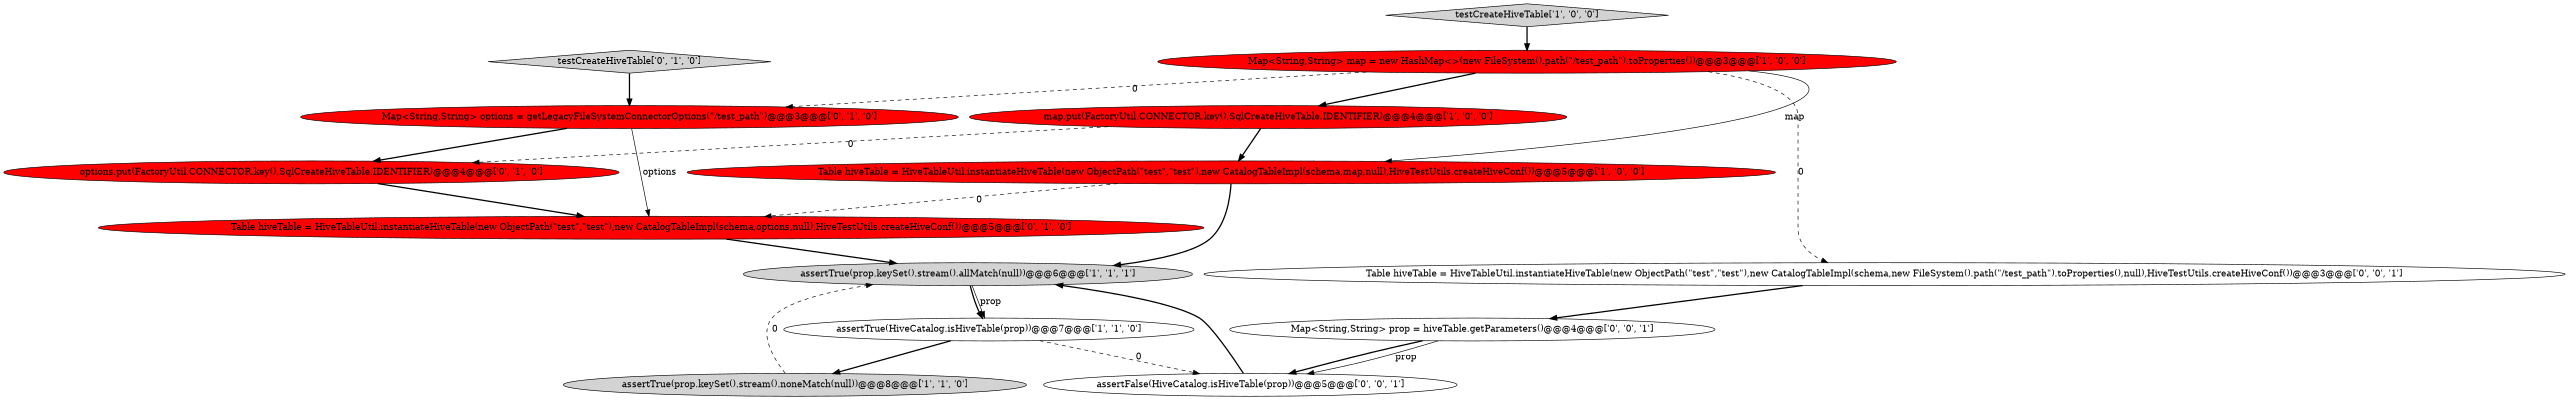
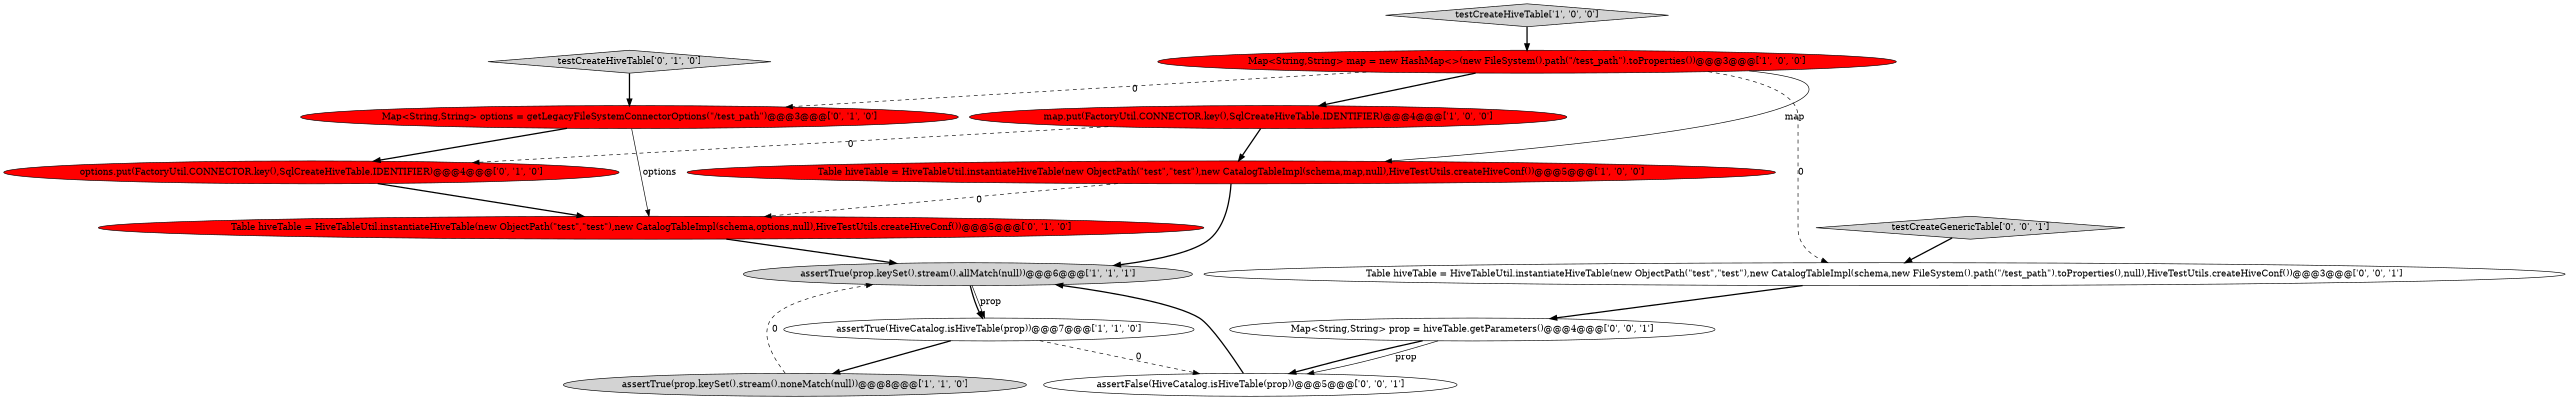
none -> (1970, 228)
